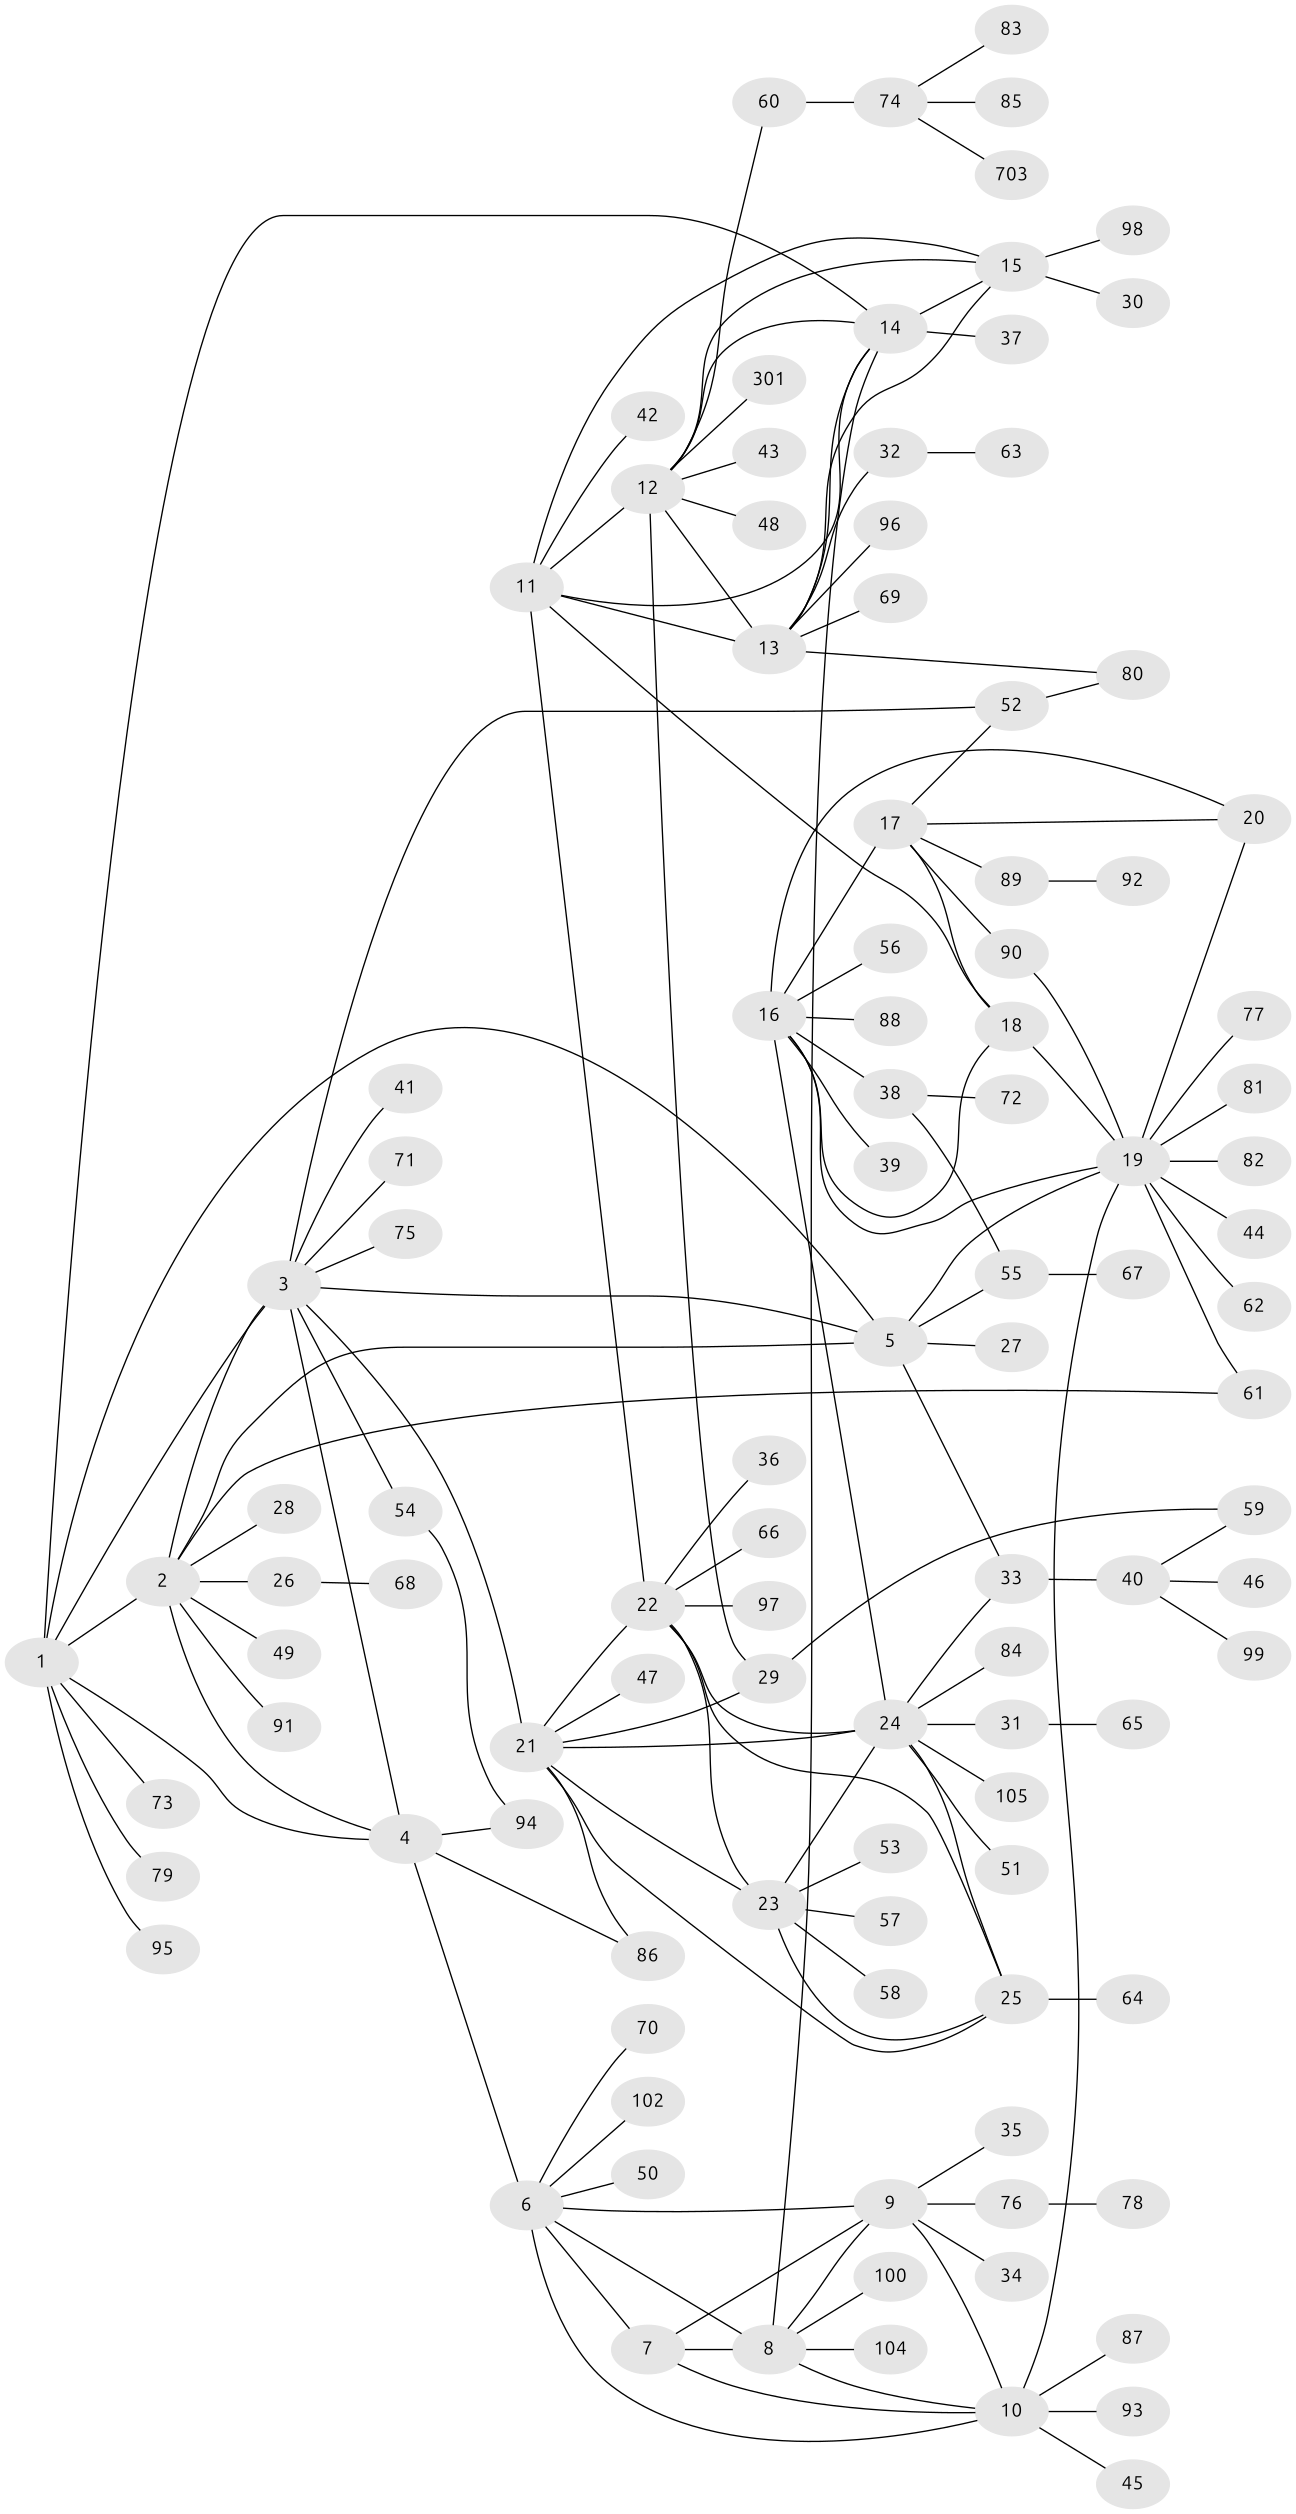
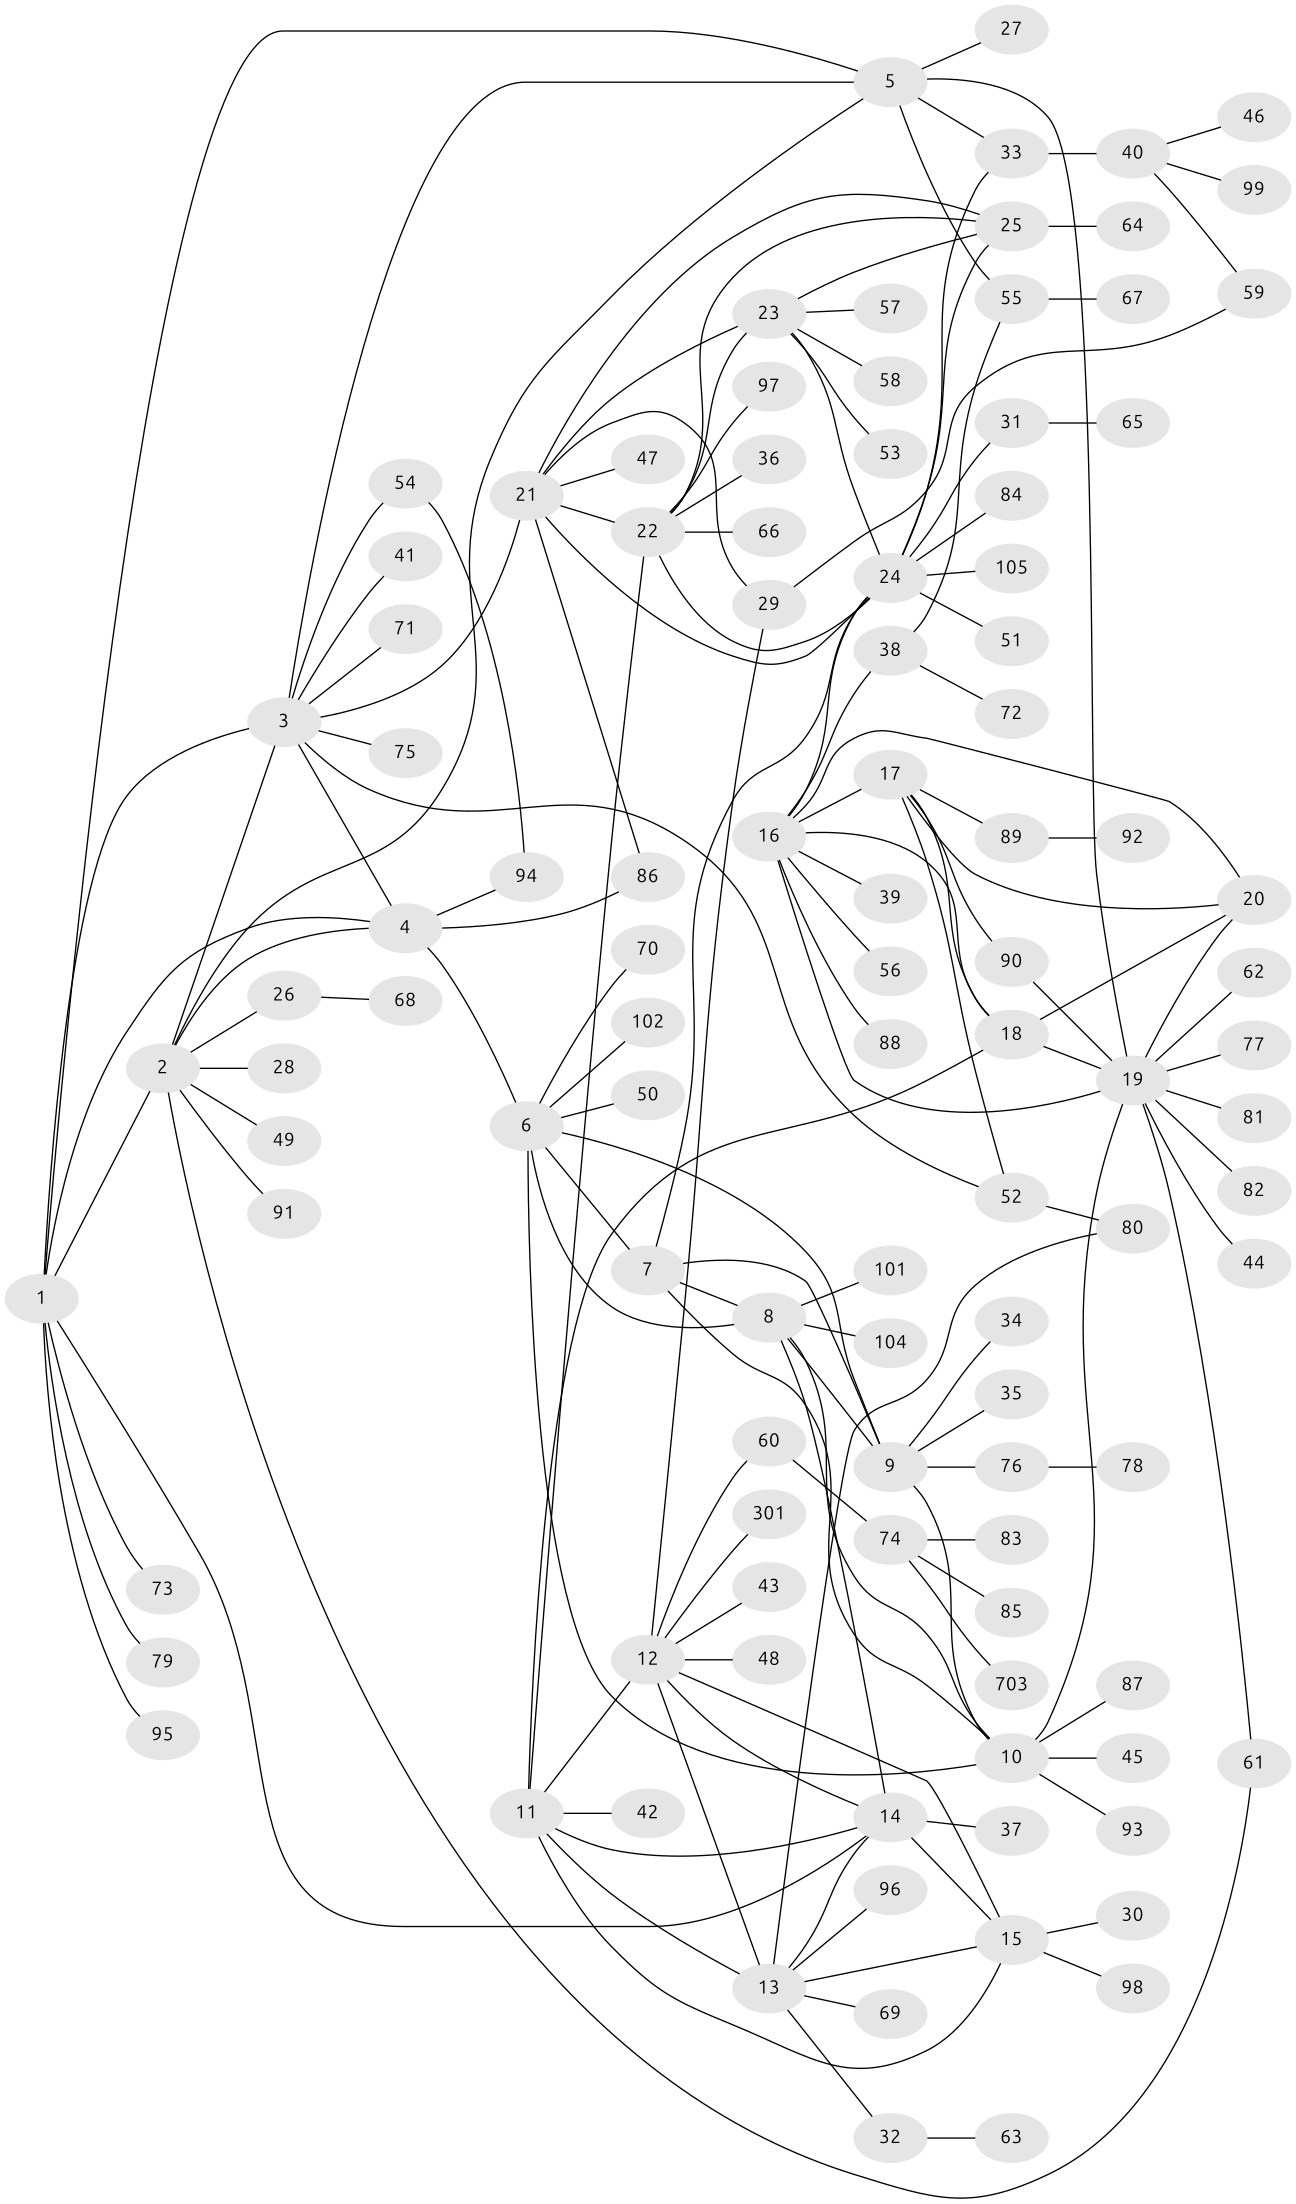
none -> (698, 896)
none -> (1133, 967)
(891, 2277) -> (891, 1270)
